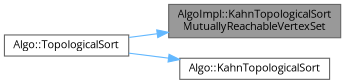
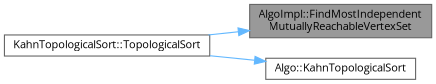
(255, 21) -> (341, 21)
(67, 45) -> (107, 45)
